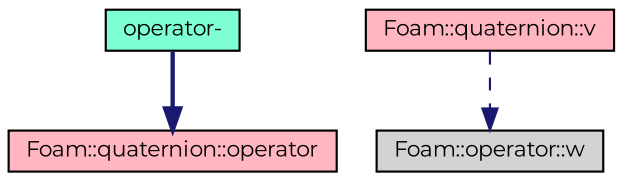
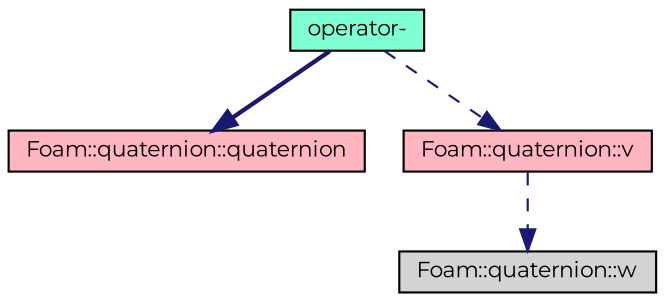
none -> (433, 85)
(173, 151) -> (187, 151)
(490, 151) -> (528, 272)
